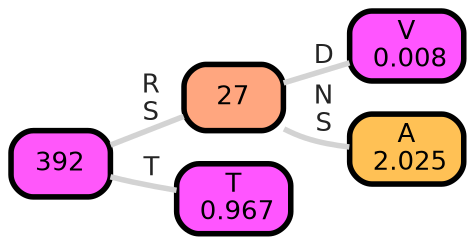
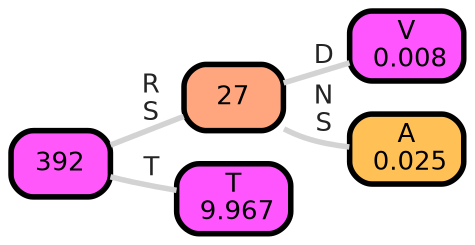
(407, 149) -> (407, 149)
(234, 199) -> (234, 199)
